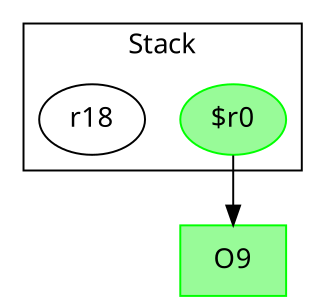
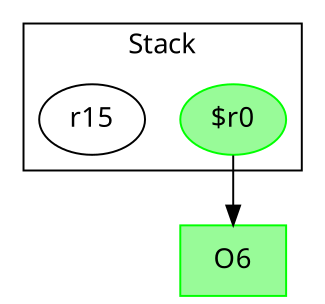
(92, 120) -> (92, 120)
(233, 261) -> (233, 261)
